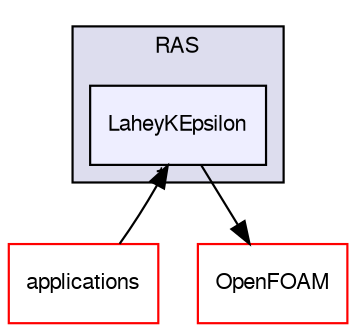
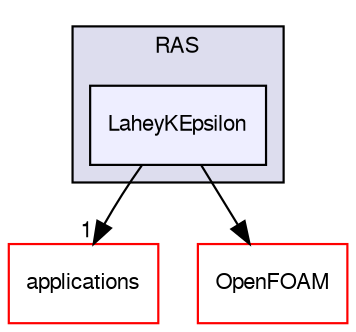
(139, 215) -> (121, 196)
